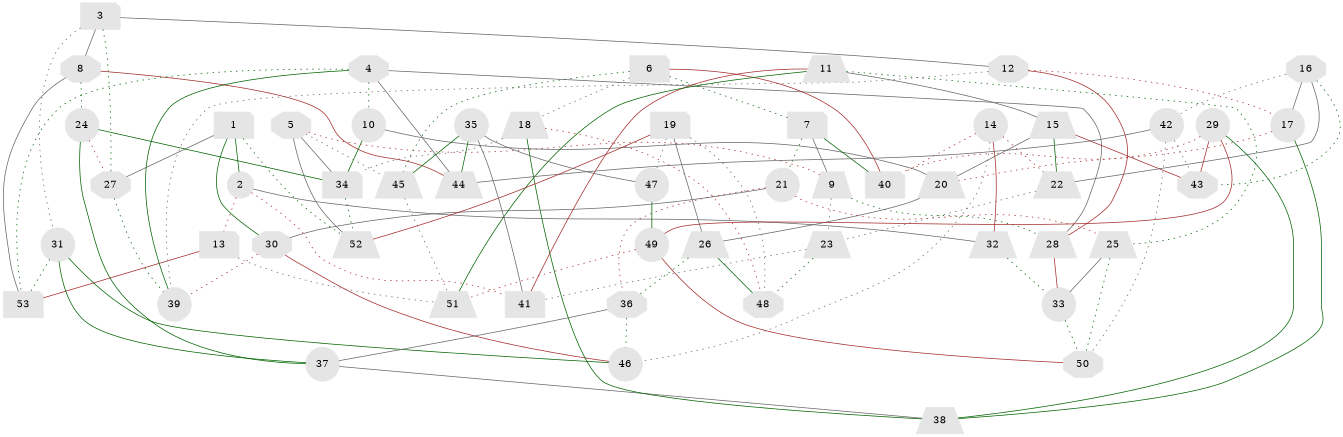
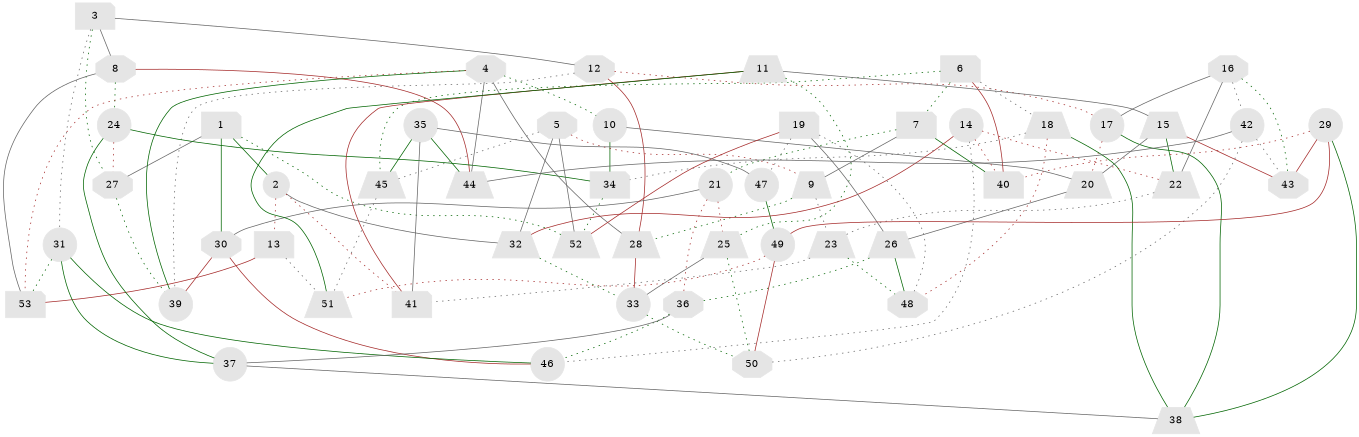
(117, 85) -> (177, 91)
(316, 155) -> (537, 185)
(223, 275) -> (201, 272)
